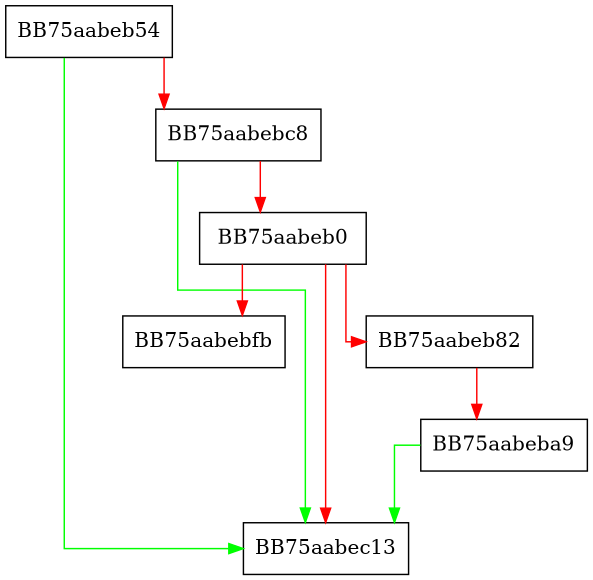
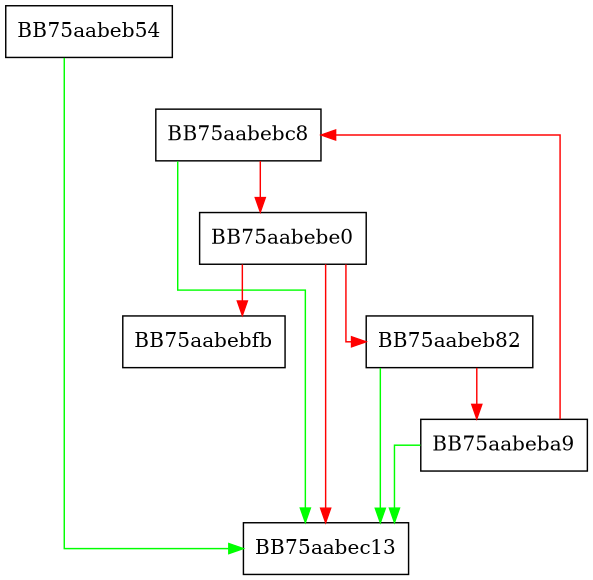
(164, 76) -> (560, 165)
(283, 238) -> (283, 238)
none -> (380, 438)
